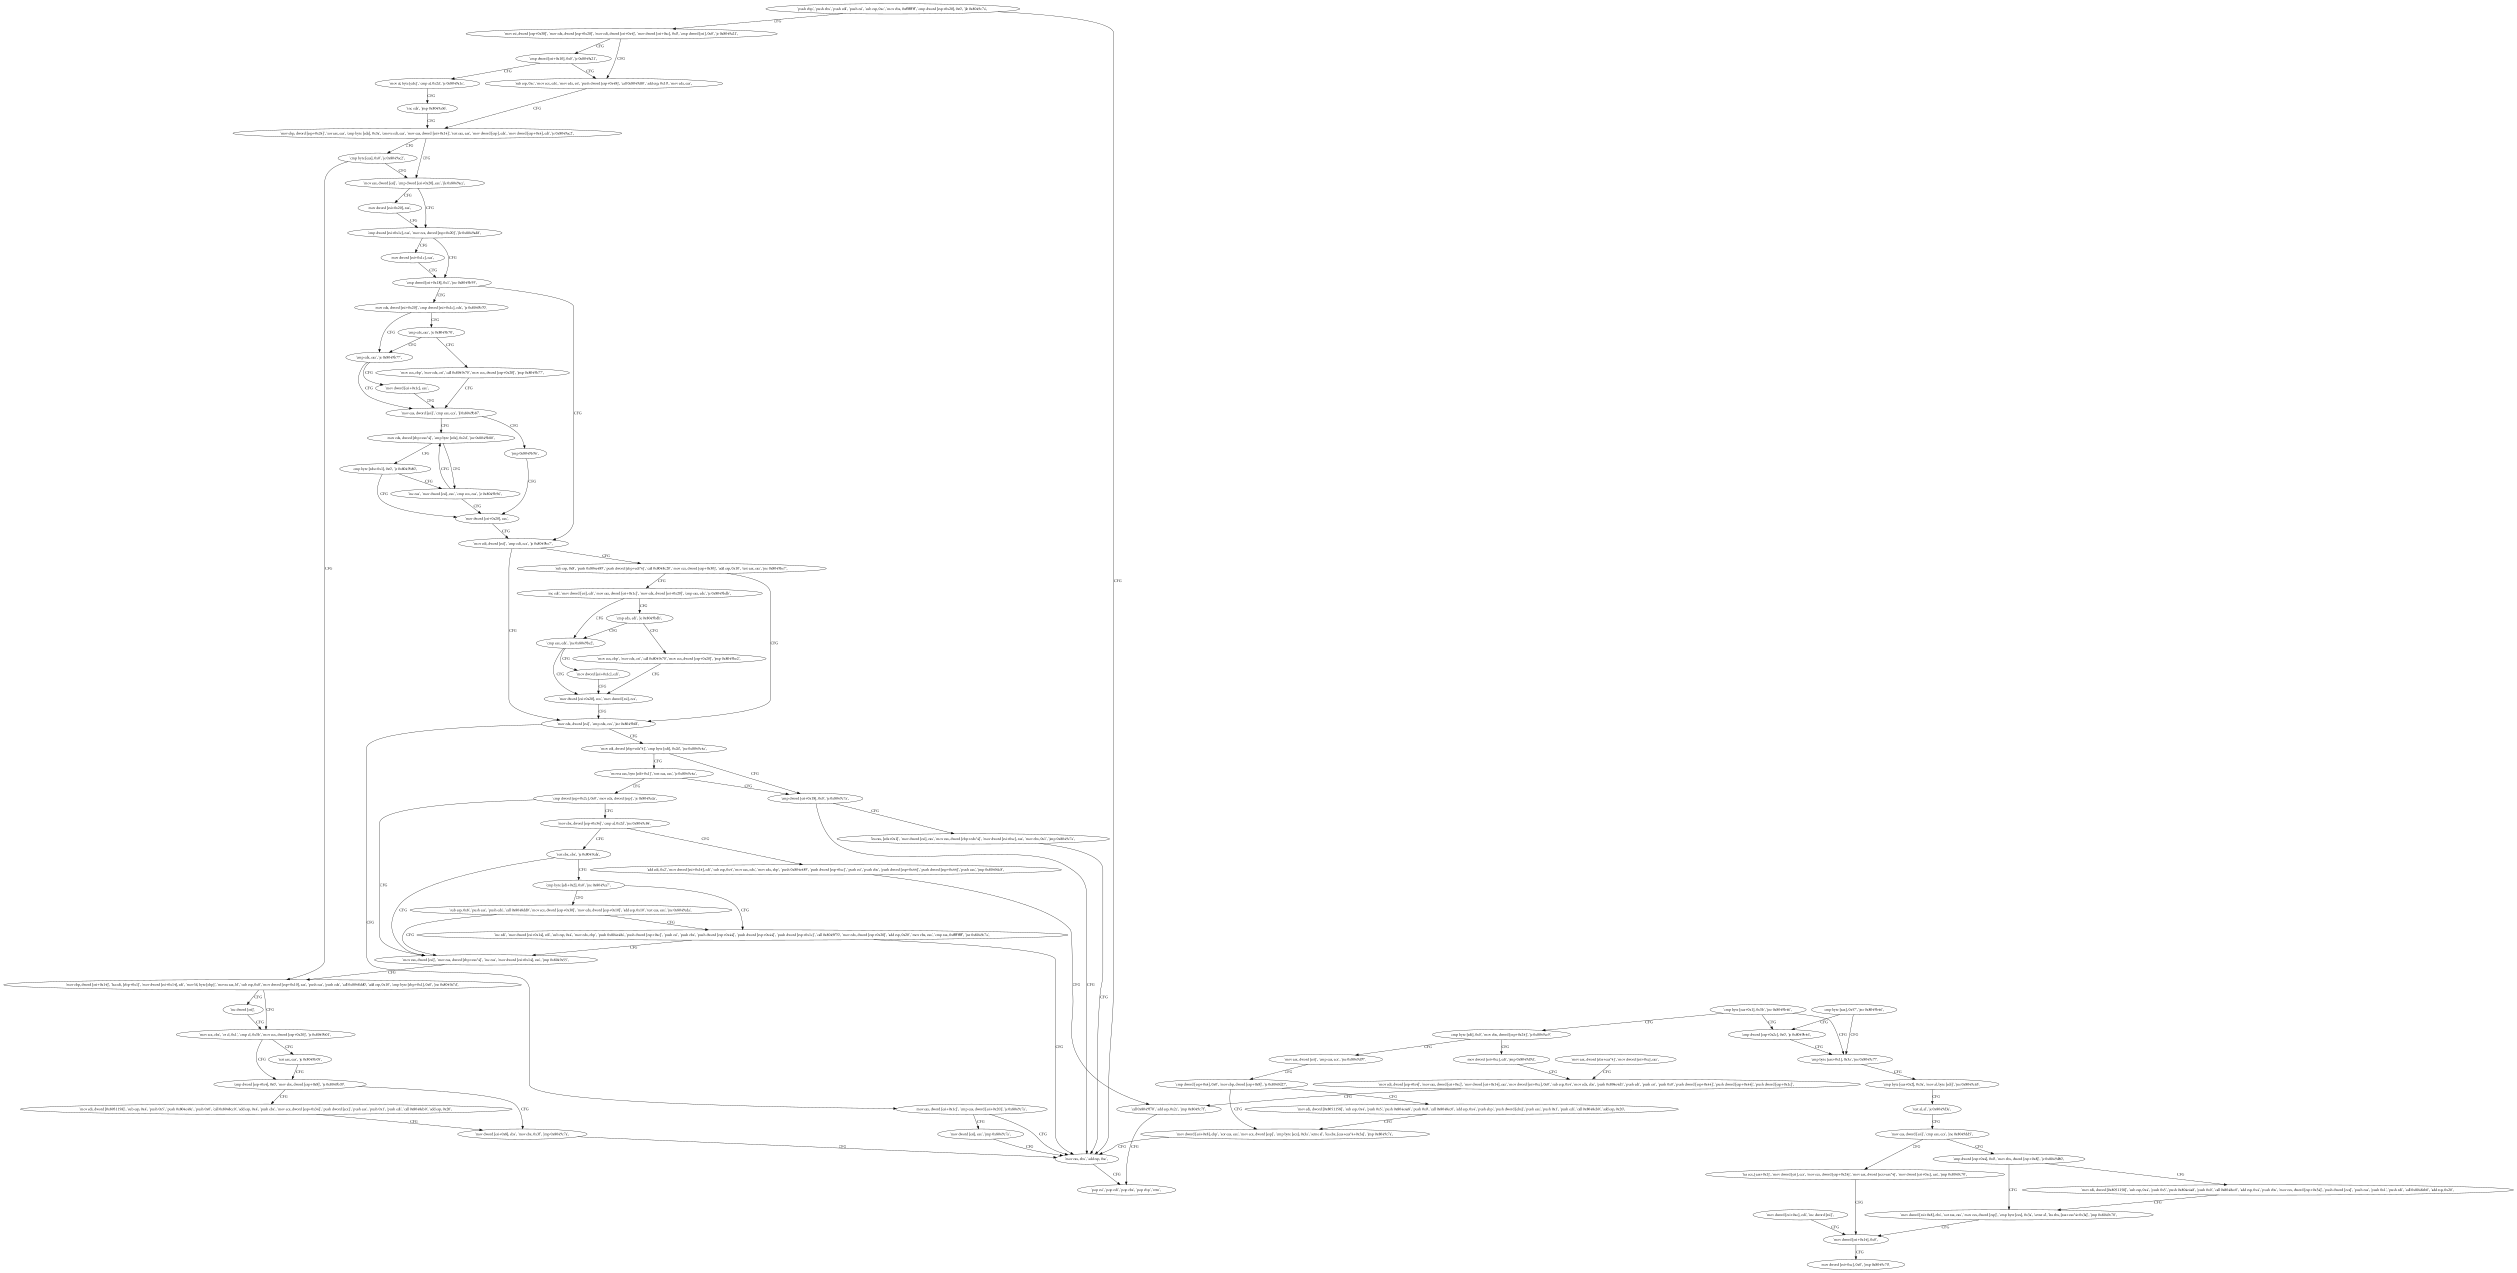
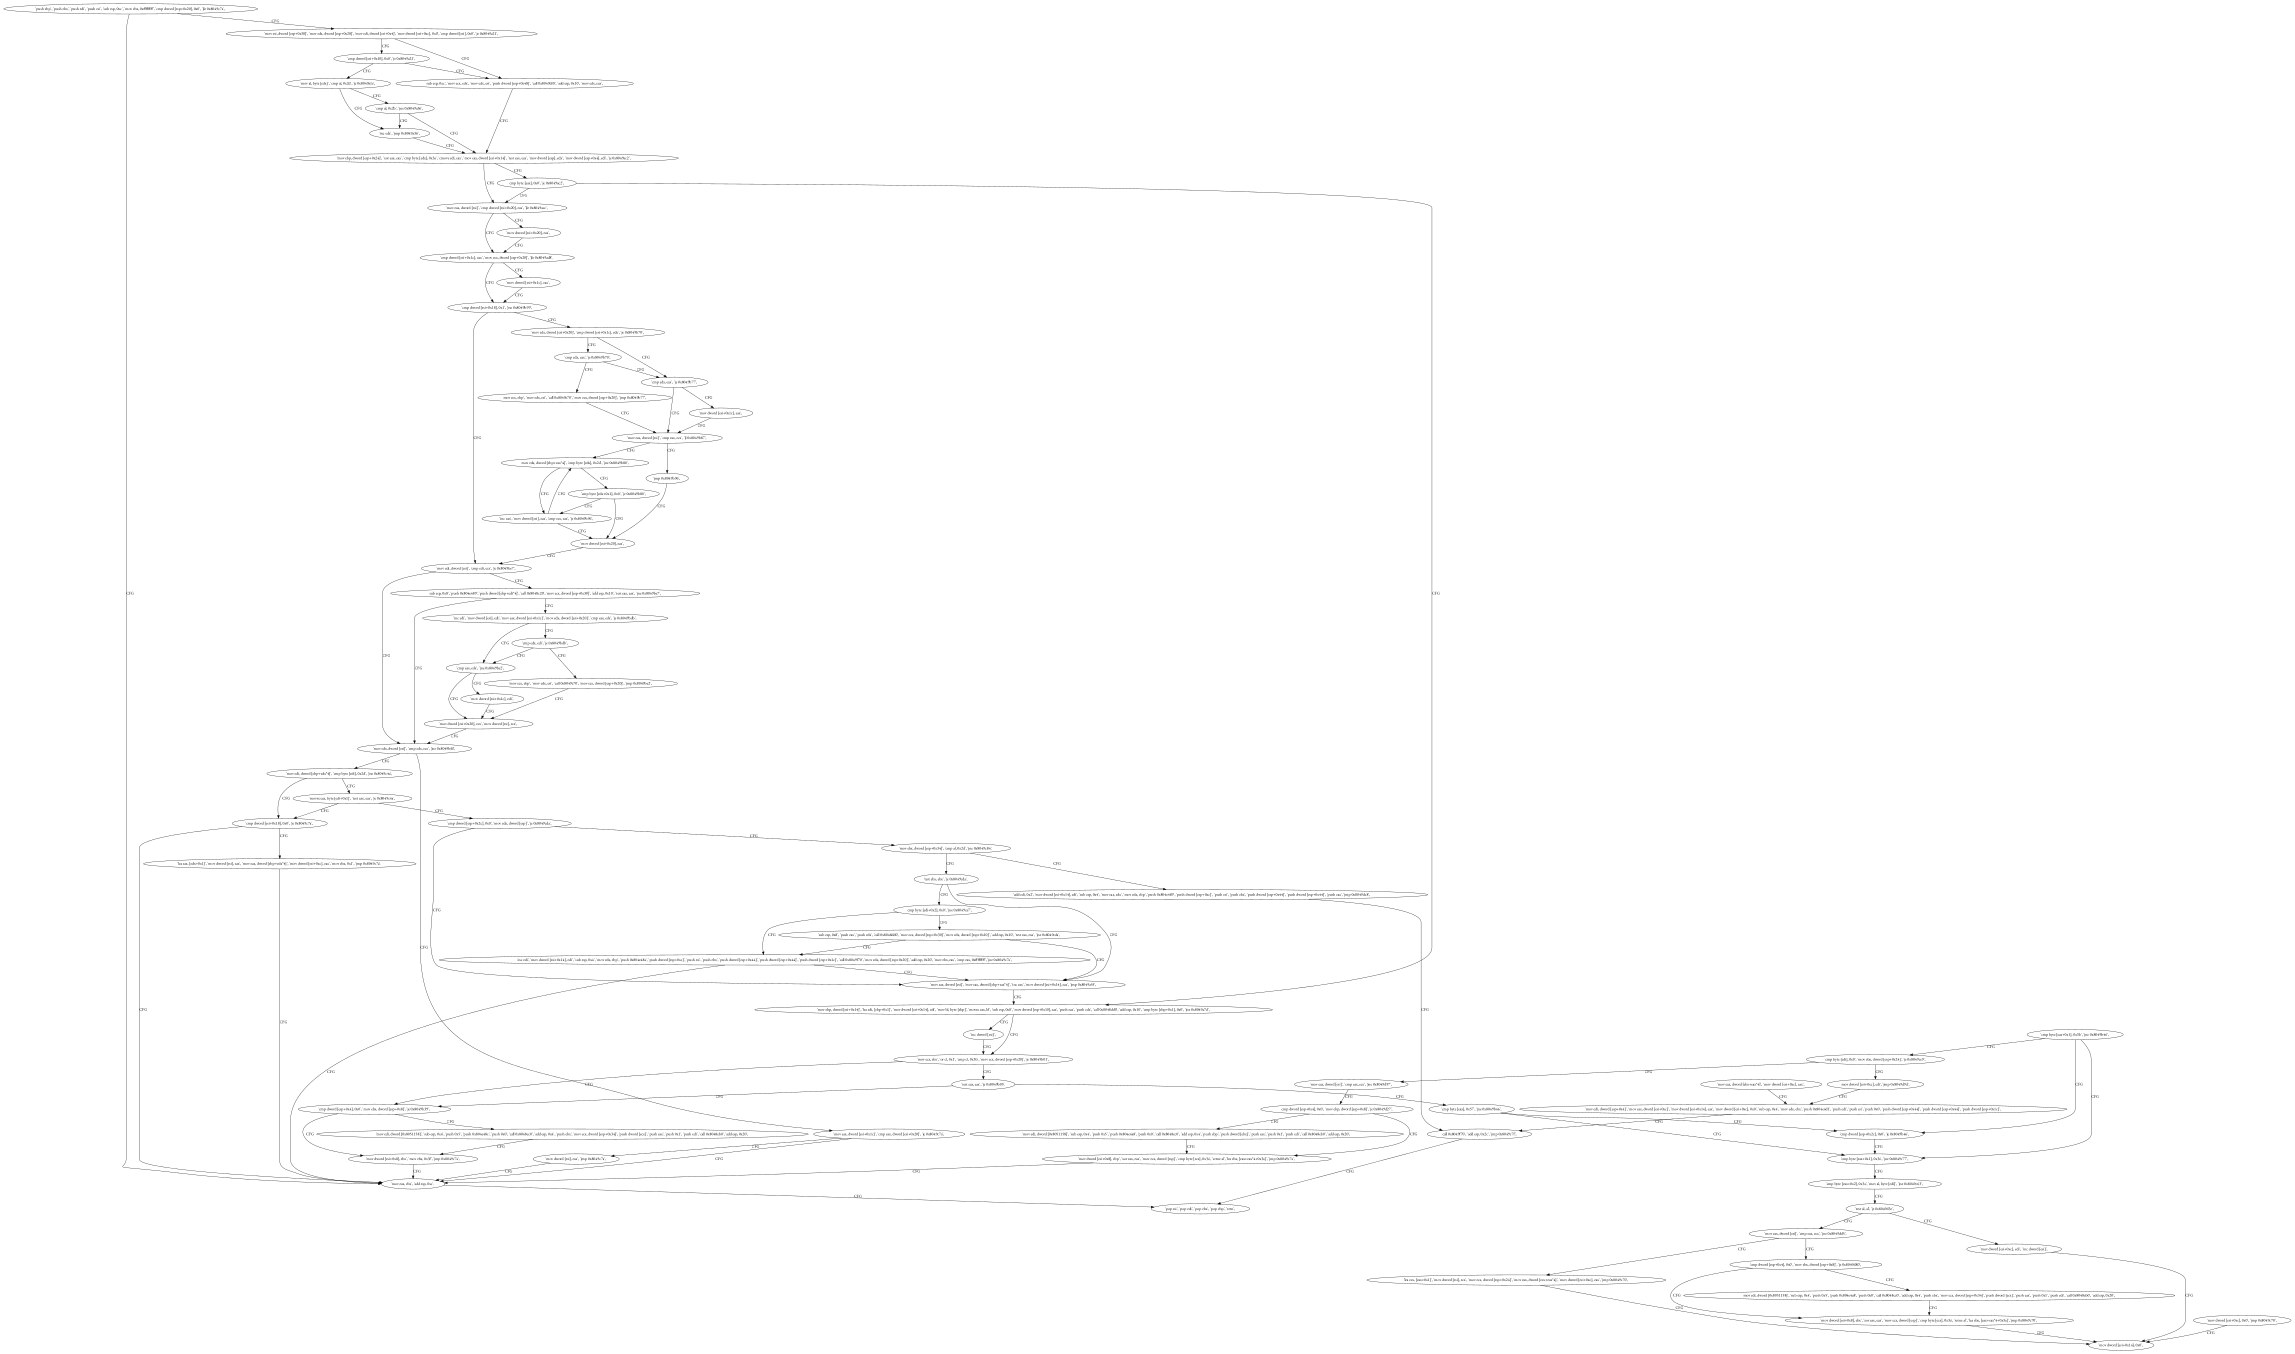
none -> (400, 108)
none -> (1229, 1088)
none -> (1942, 1228)
(1856, 1251) -> (2189, 1335)
